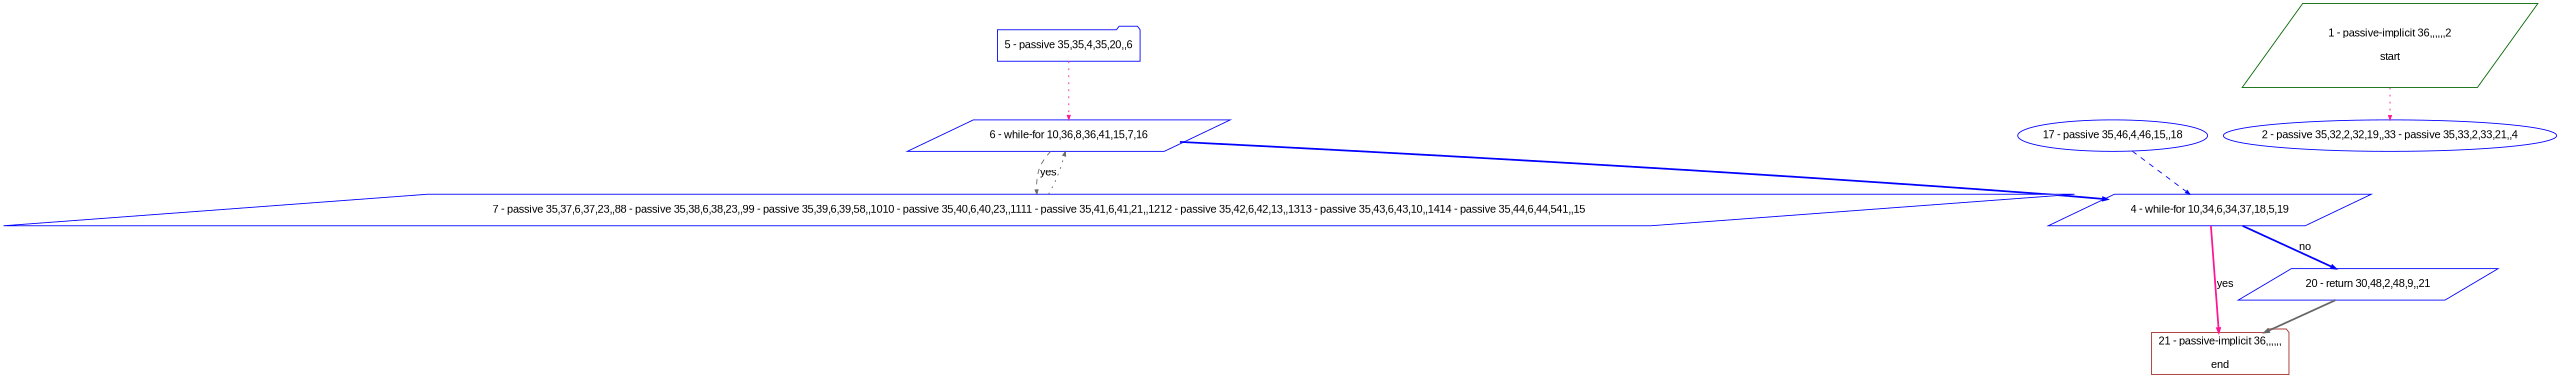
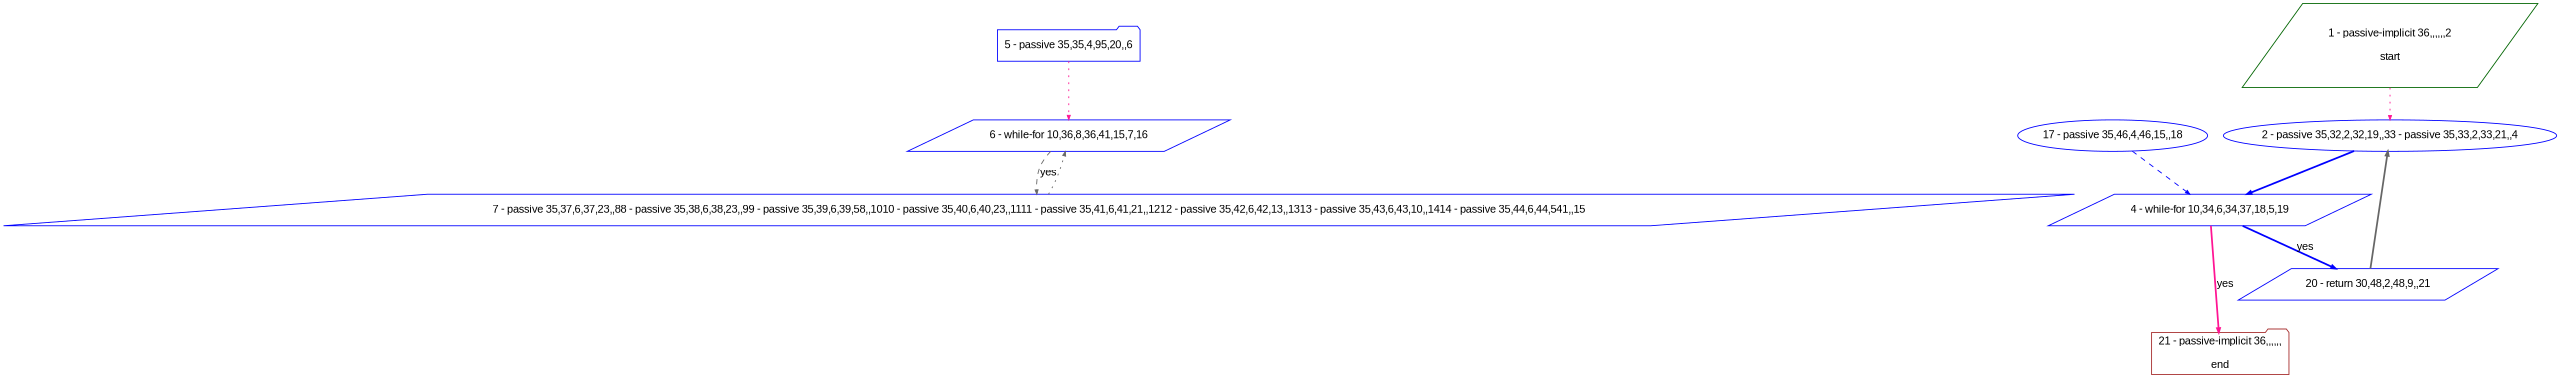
(1069, 46) -> (1069, 46)
(1642, 167) -> (2303, 172)
(2305, 247) -> (2305, 247)
(2302, 315) -> (2379, 212)
